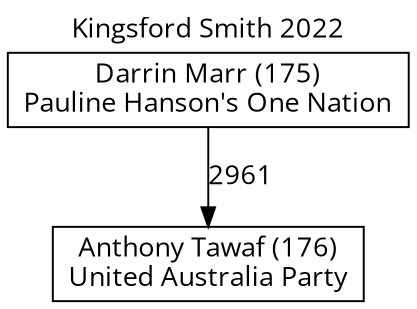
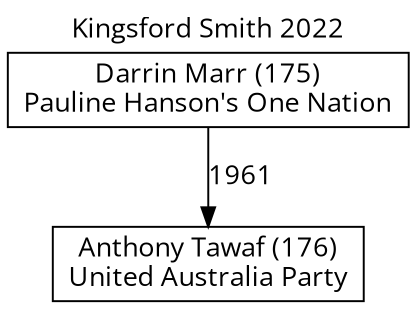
(242, 177) -> (242, 177)
